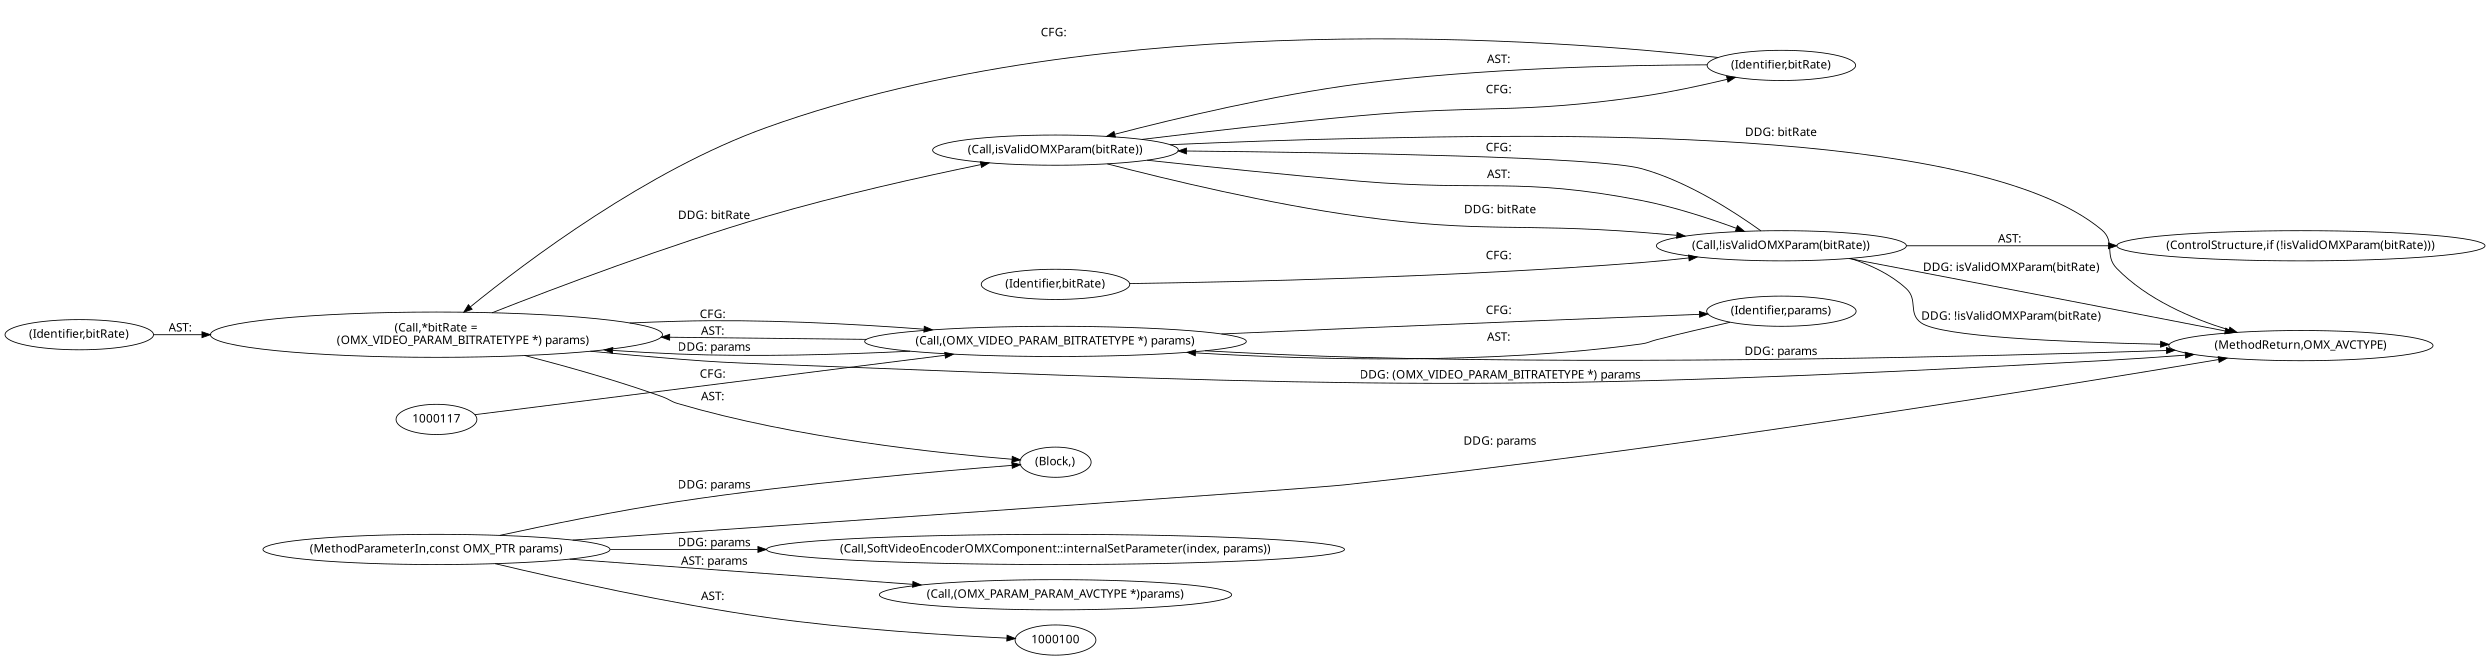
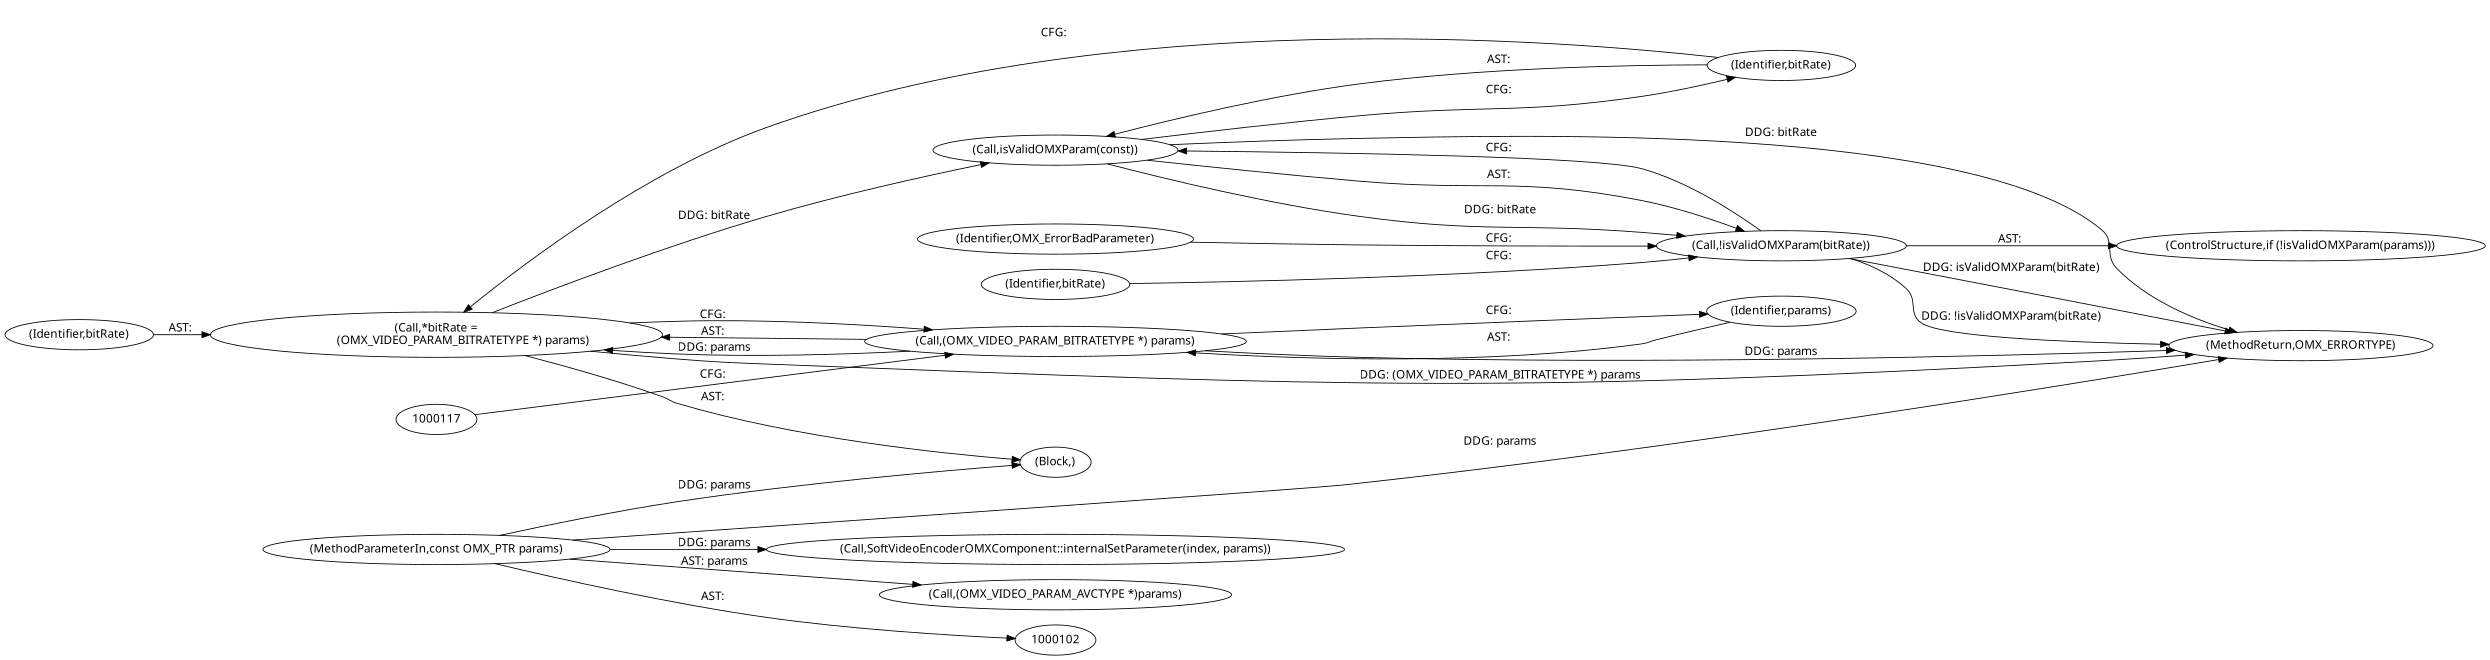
(1055, 150) -> (1055, 150)
none -> (1055, 239)
(2301, 246) -> (2301, 246)
(2301, 346) -> (2301, 346)
(1055, 595) -> (1055, 595)
(1055, 640) -> (1055, 640)
